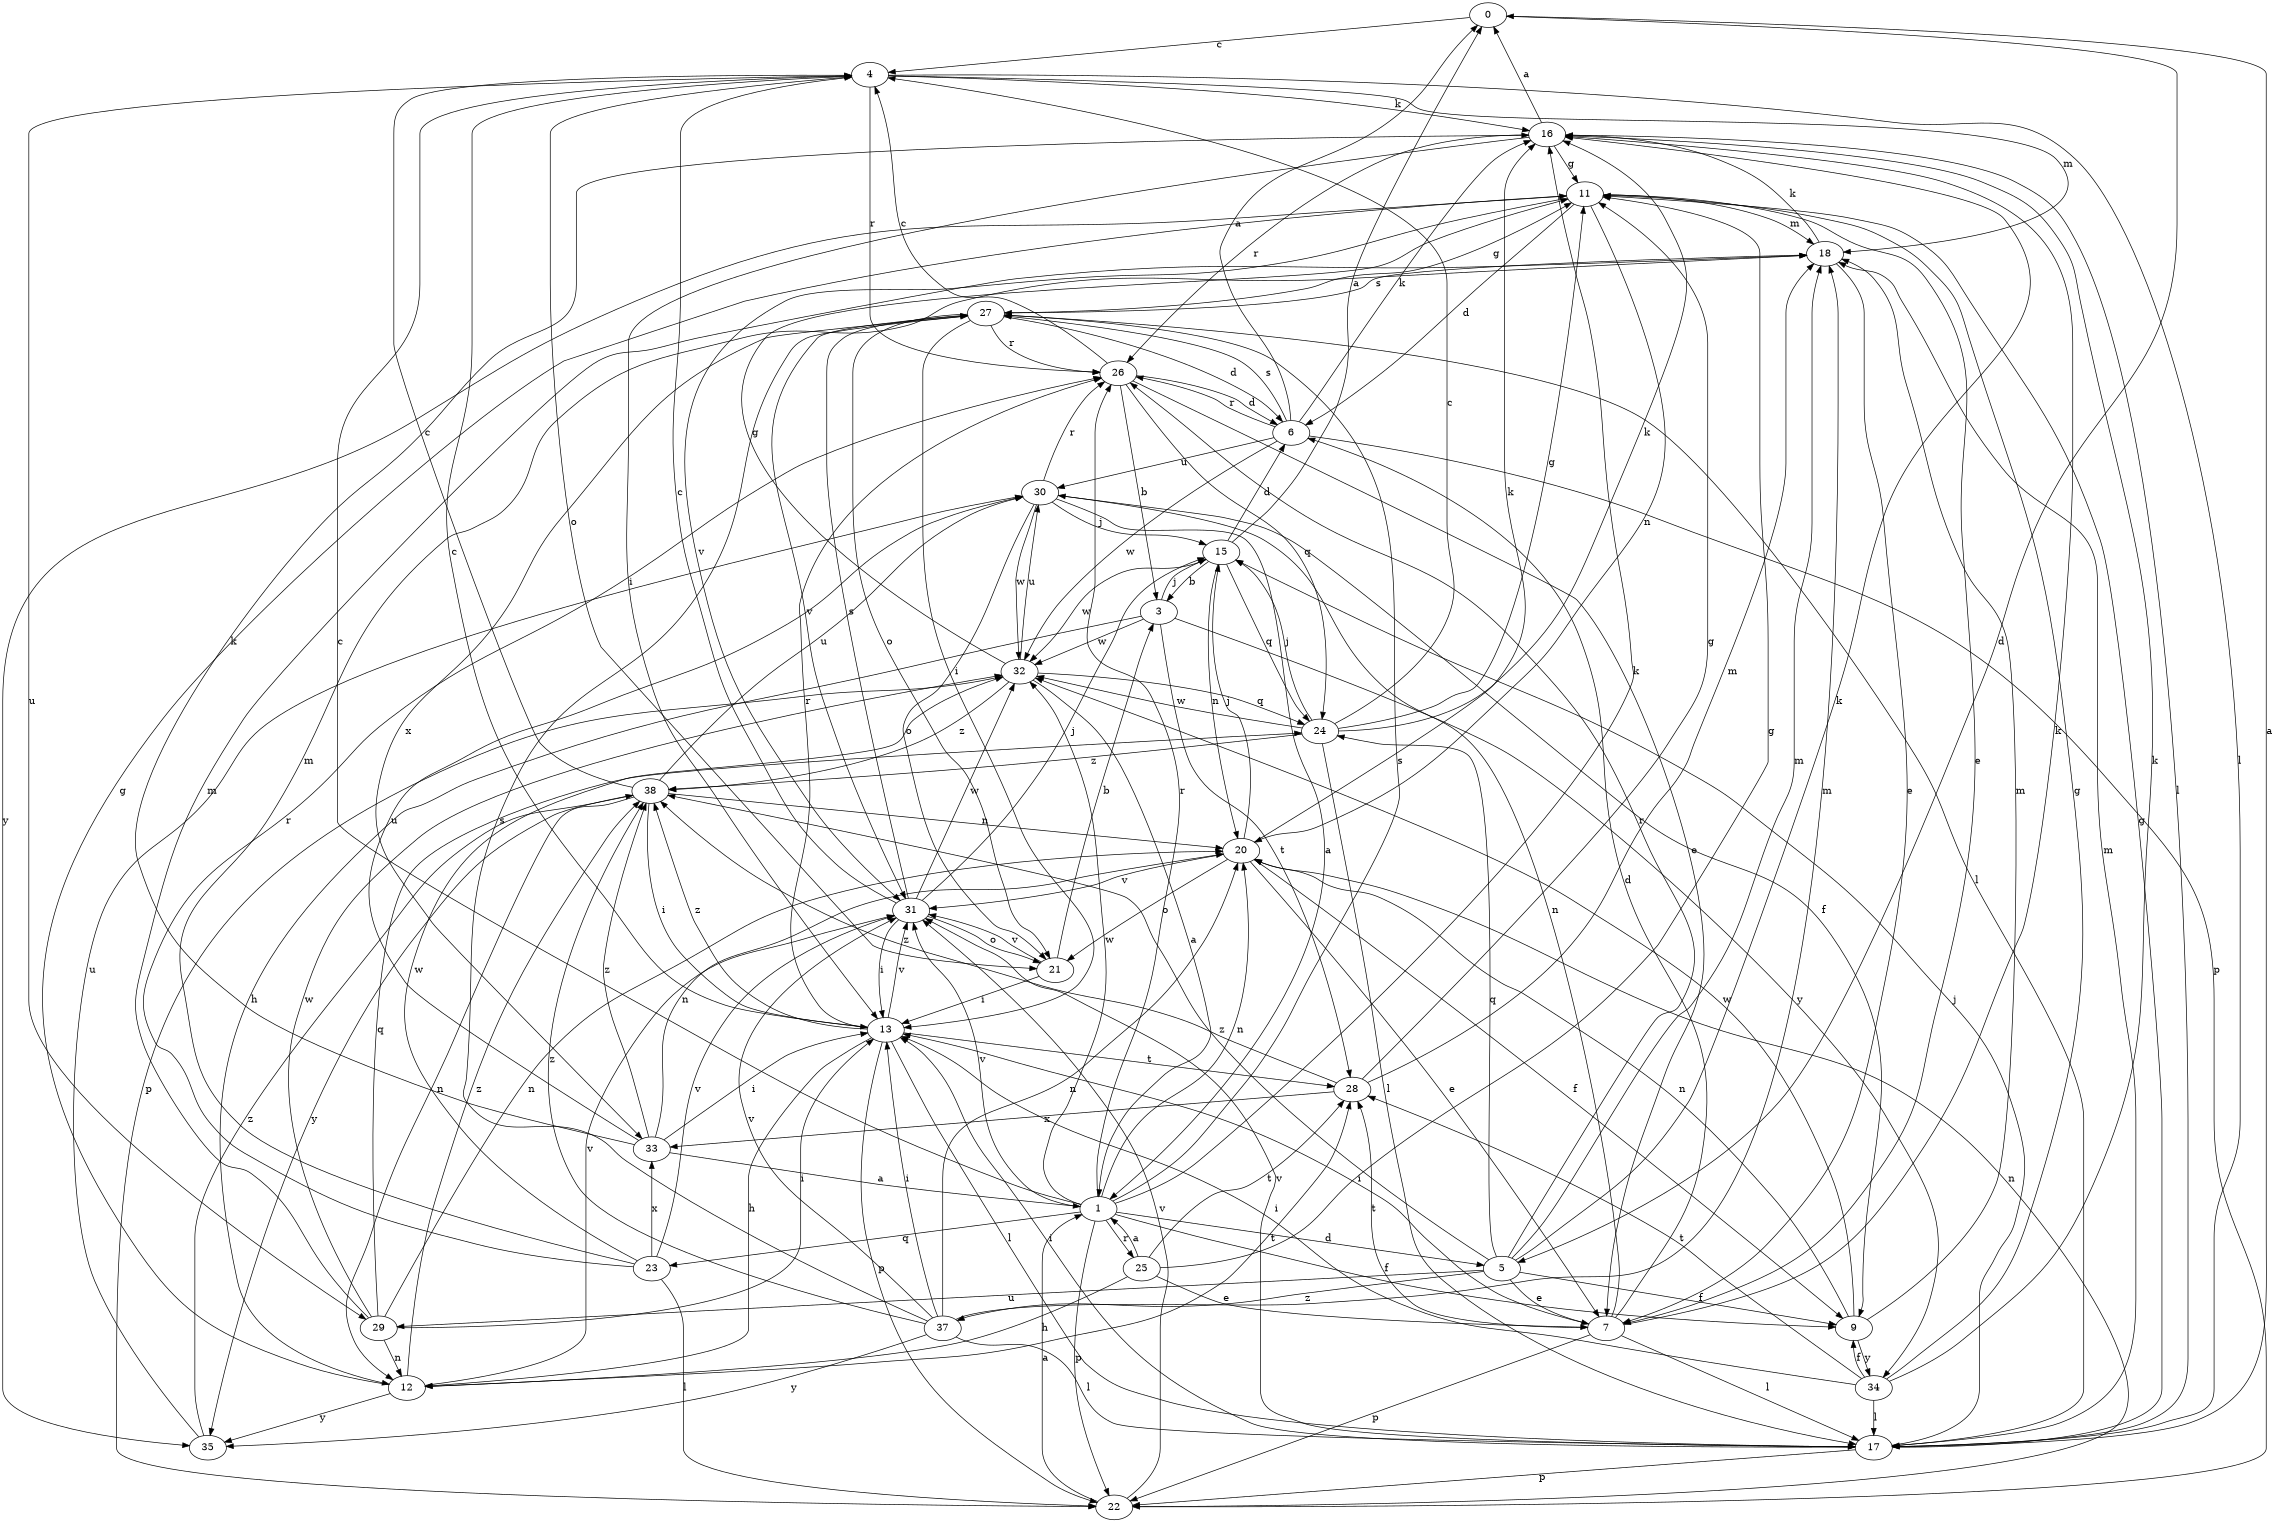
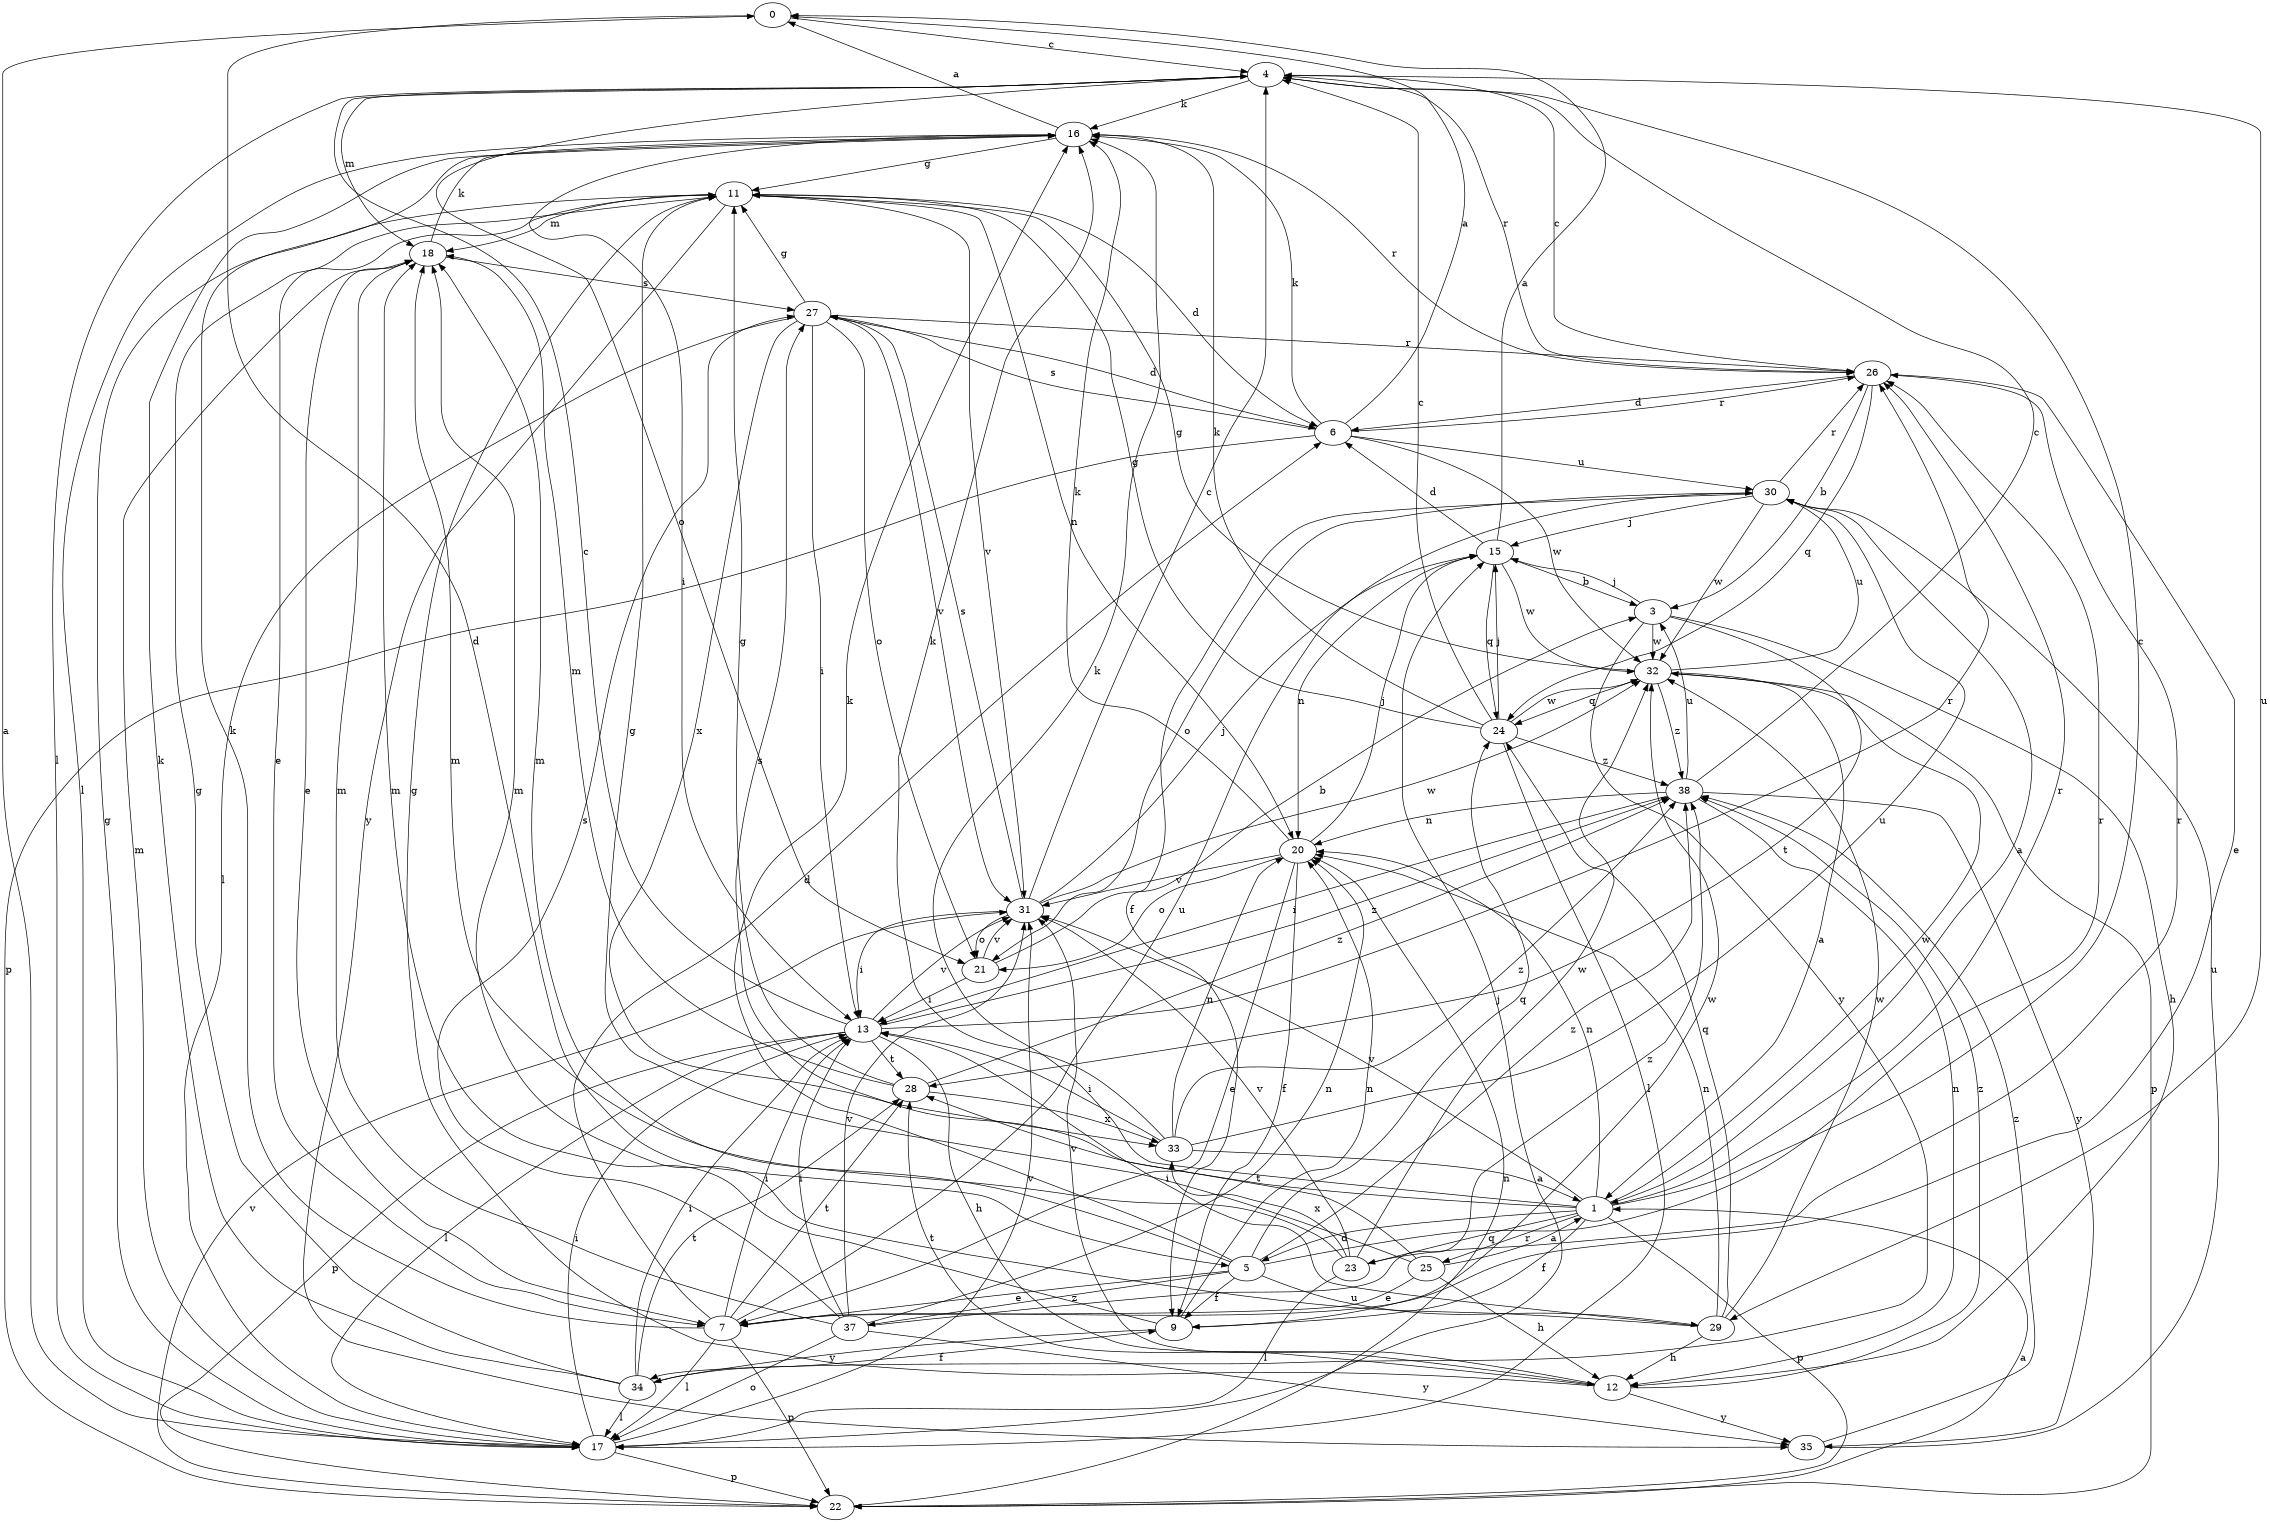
(831, 629) -> (1686, 702)
(1555, 910) -> (1182, 910)
(398, 1358) -> (1673, 1358)
(1089, 1388) -> (753, 1388)
(795, 1485) -> (1005, 1409)
